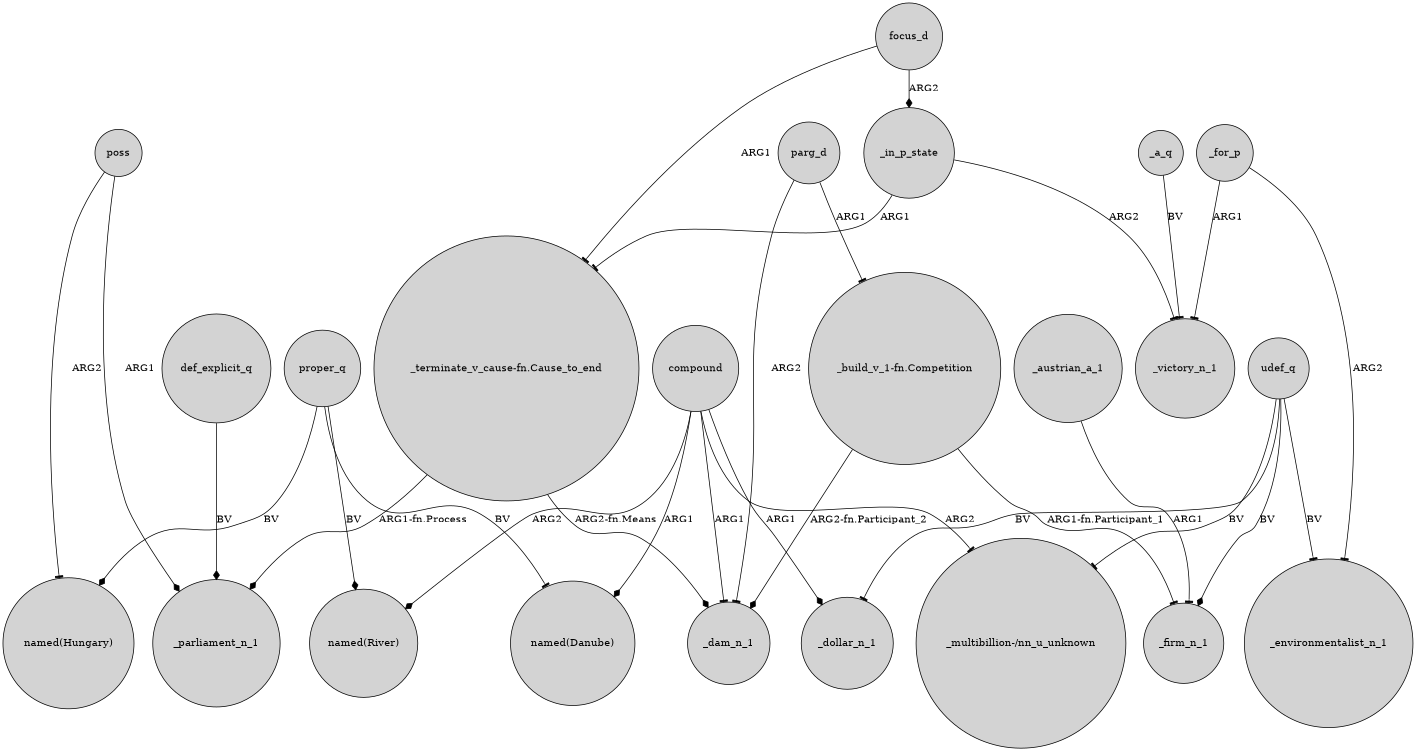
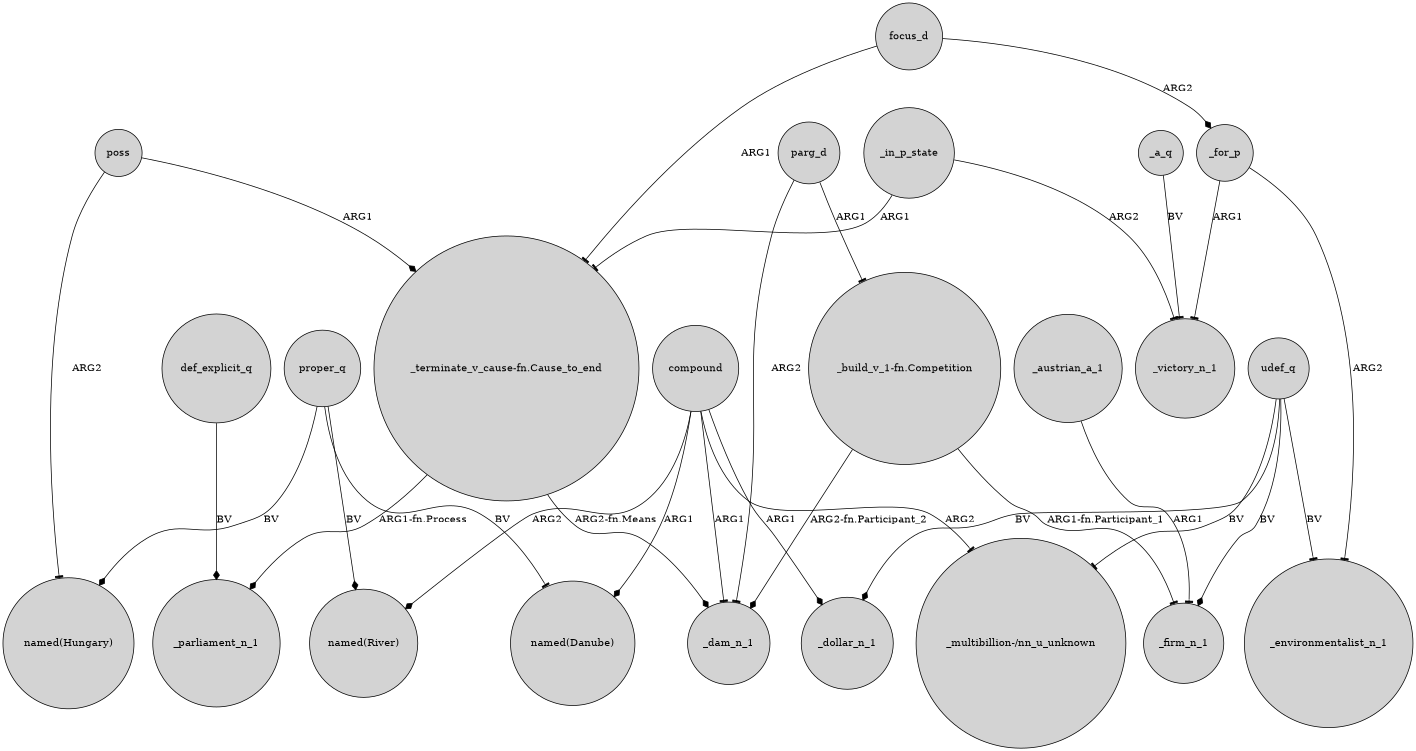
(909, 84) -> (1081, 61)
(106, 388) -> (282, 196)
(1093, 512) -> (1093, 512)
